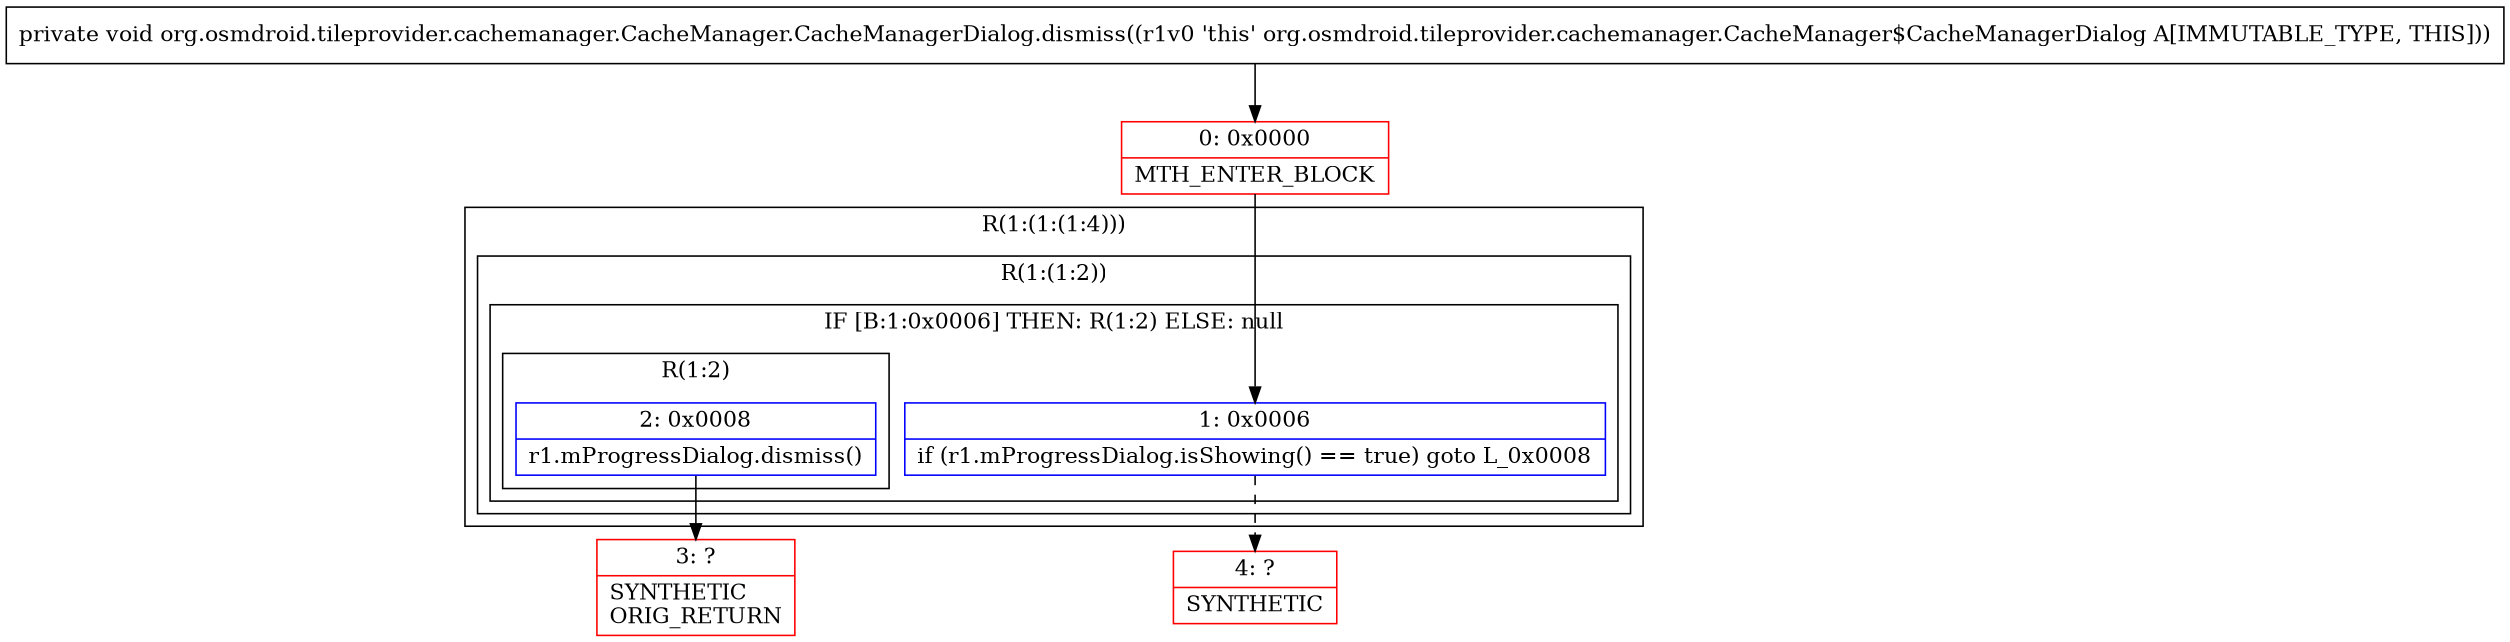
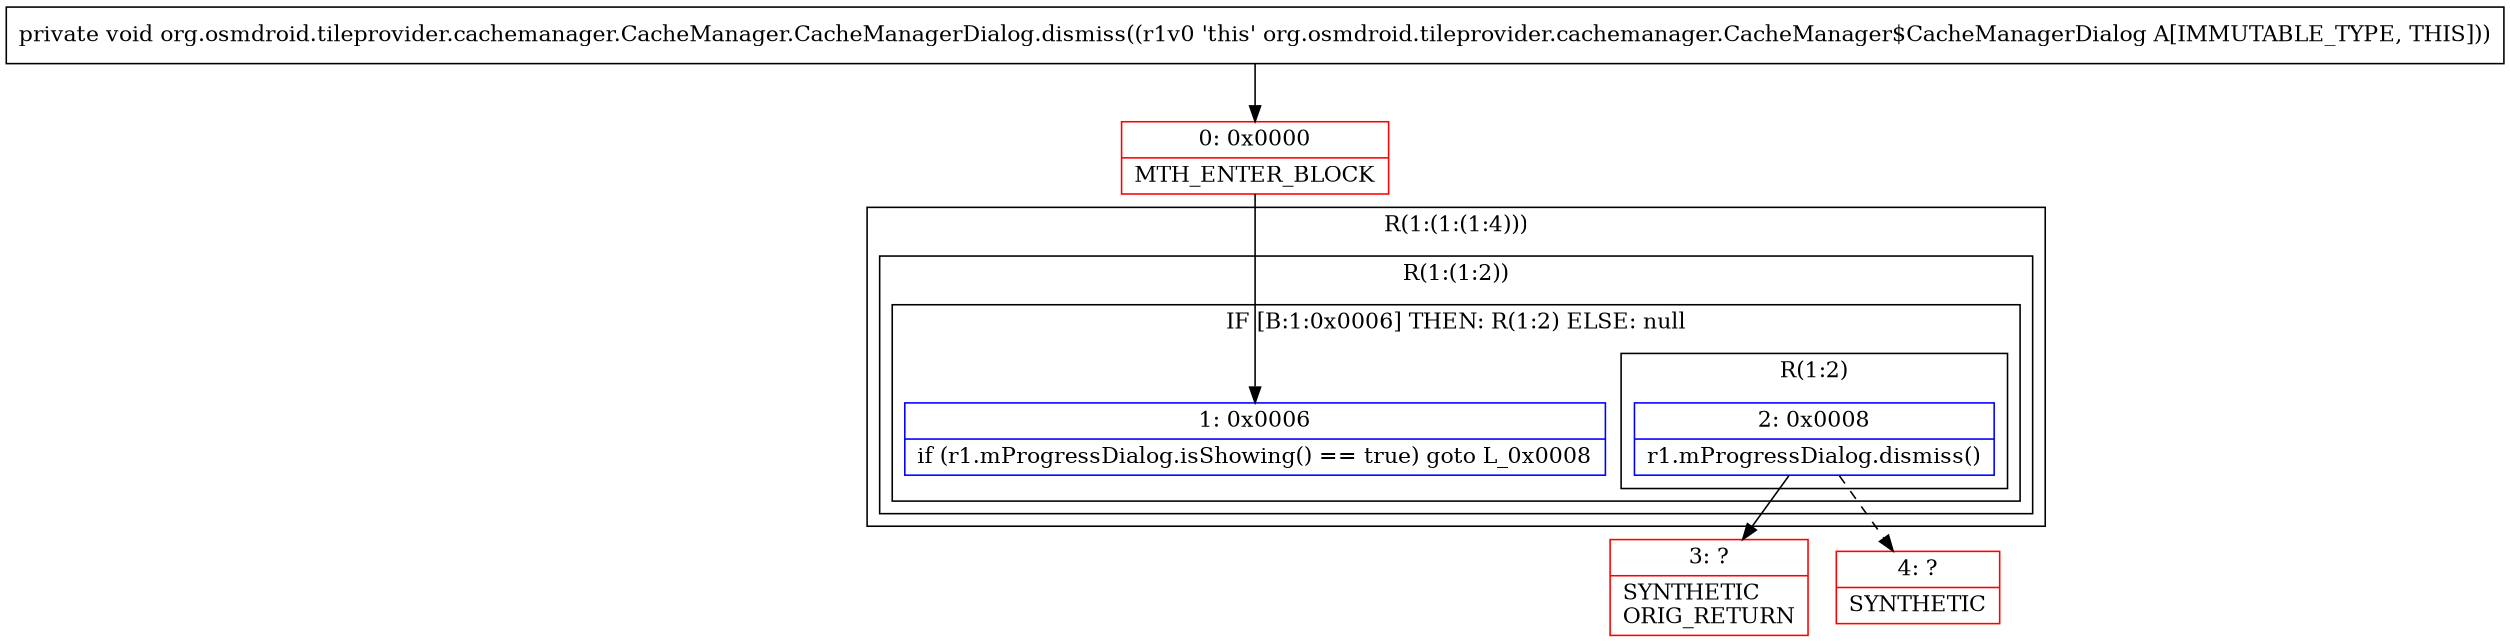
(1255, 491) -> (1862, 507)
